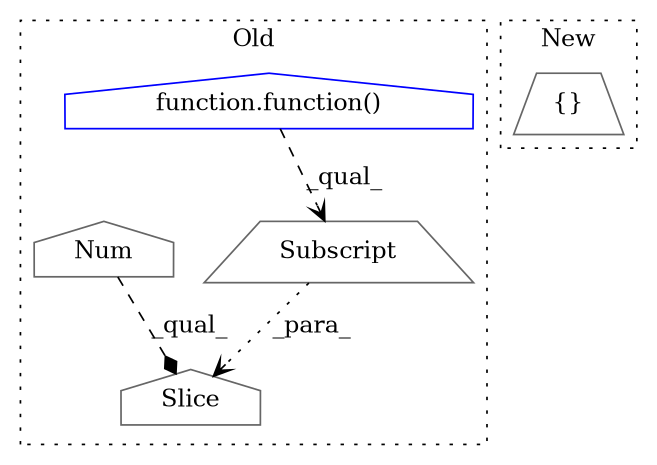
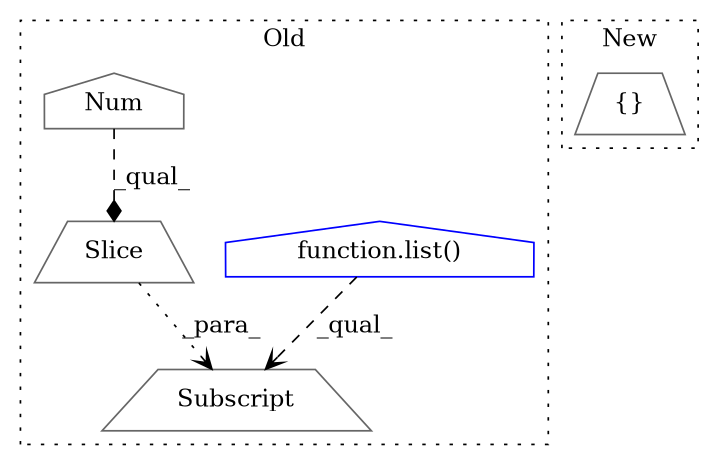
(269, 104) -> (380, 252)
(267, 324) -> (170, 320)
(191, 400) -> (114, 252)
